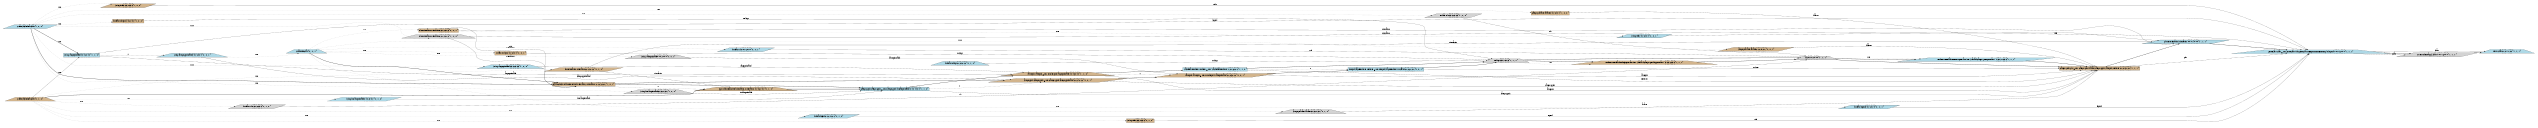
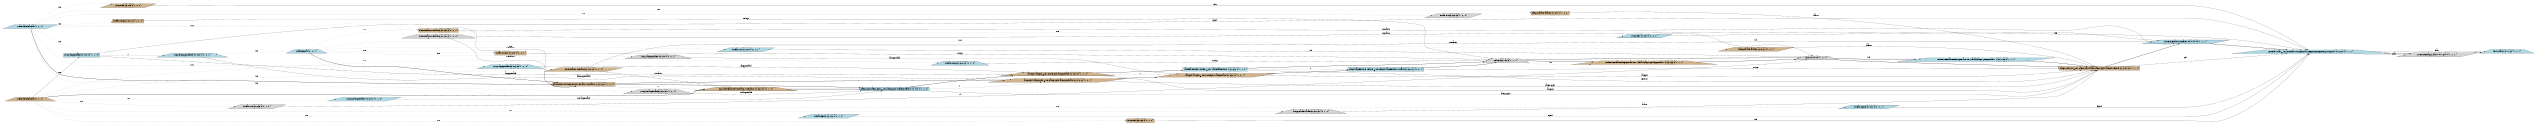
(55, 41) -> (55, 41)
(1632, 46) -> (1735, 45)
(262, 57) -> (253, 53)
none -> (462, 61)
